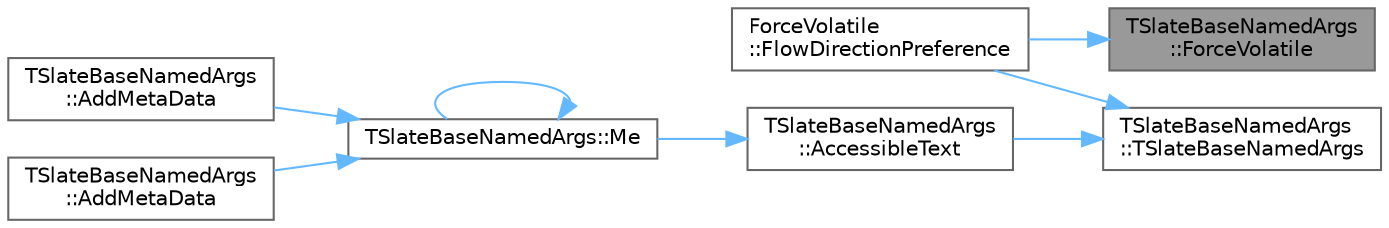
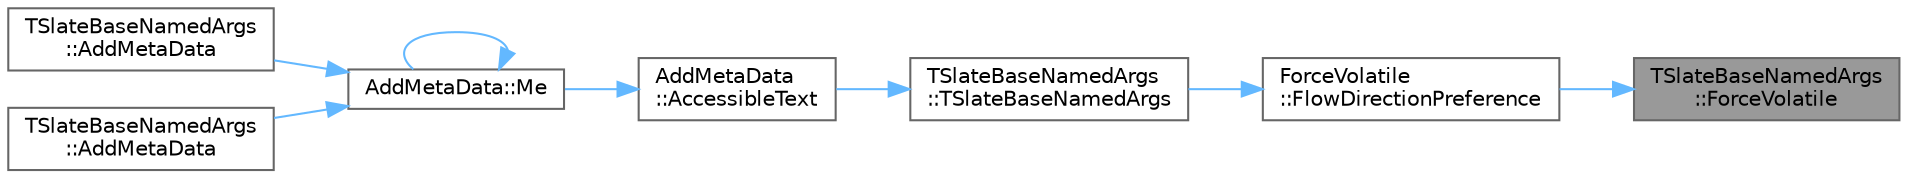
(1051, 86) -> (1215, 89)
(503, 139) -> (456, 89)
(880, 139) -> (737, 89)
